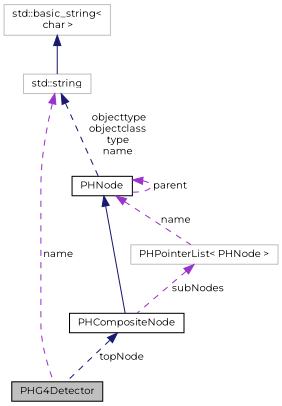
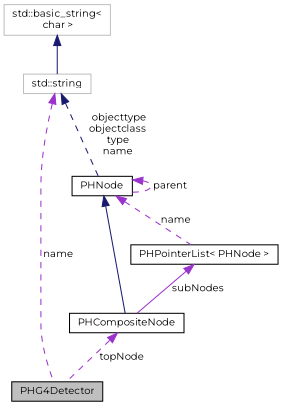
(204, 255) -> (204, 255)
(162, 292) -> (162, 292)
(88, 361) -> (88, 361)
